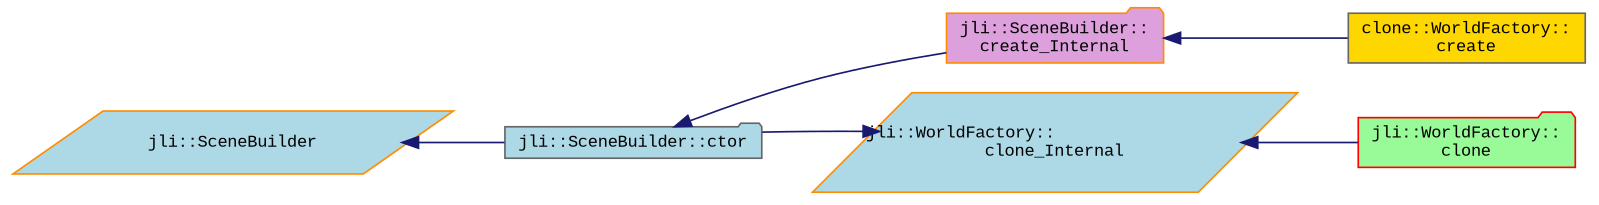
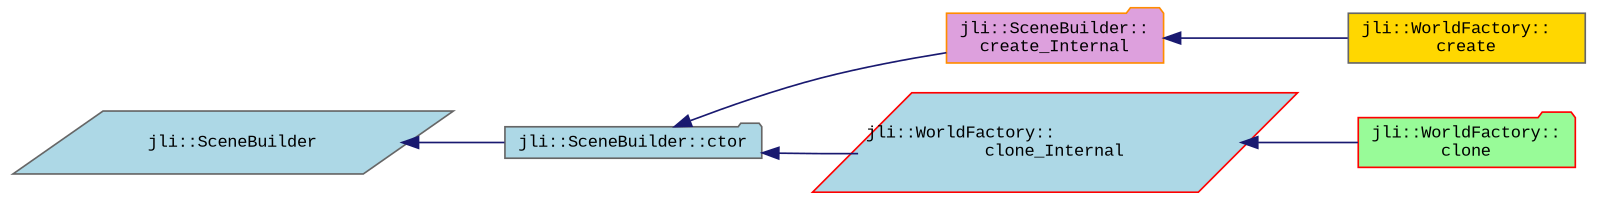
(1467, 38) -> (1467, 38)
(813, 131) -> (818, 154)
(233, 142) -> (233, 142)
(1055, 142) -> (1055, 142)
